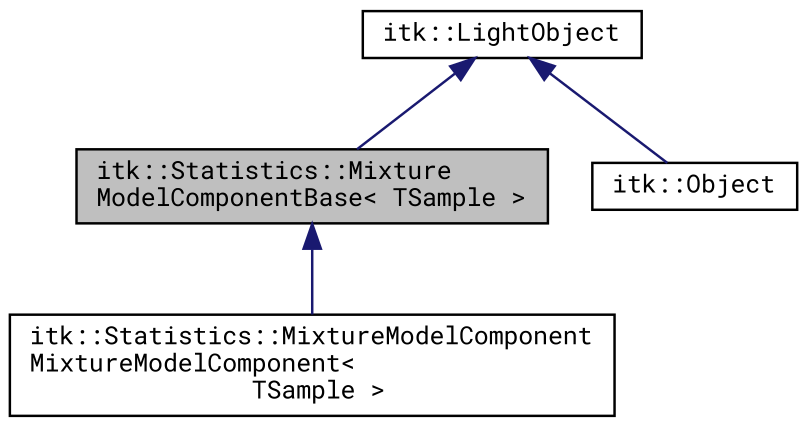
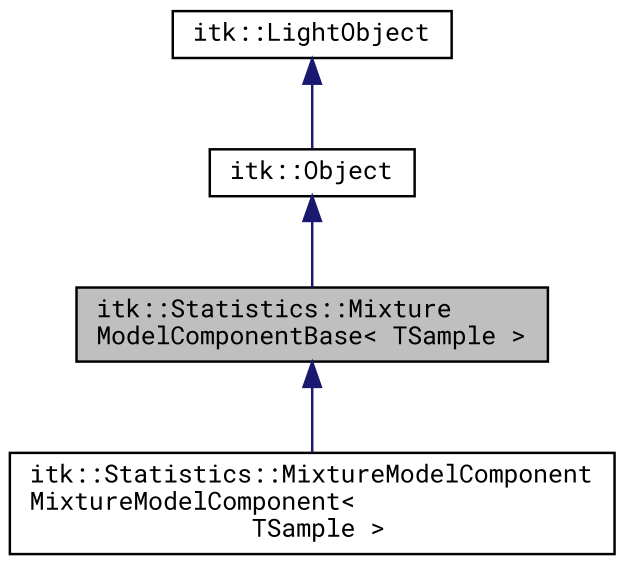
(406, 111) -> (312, 255)
